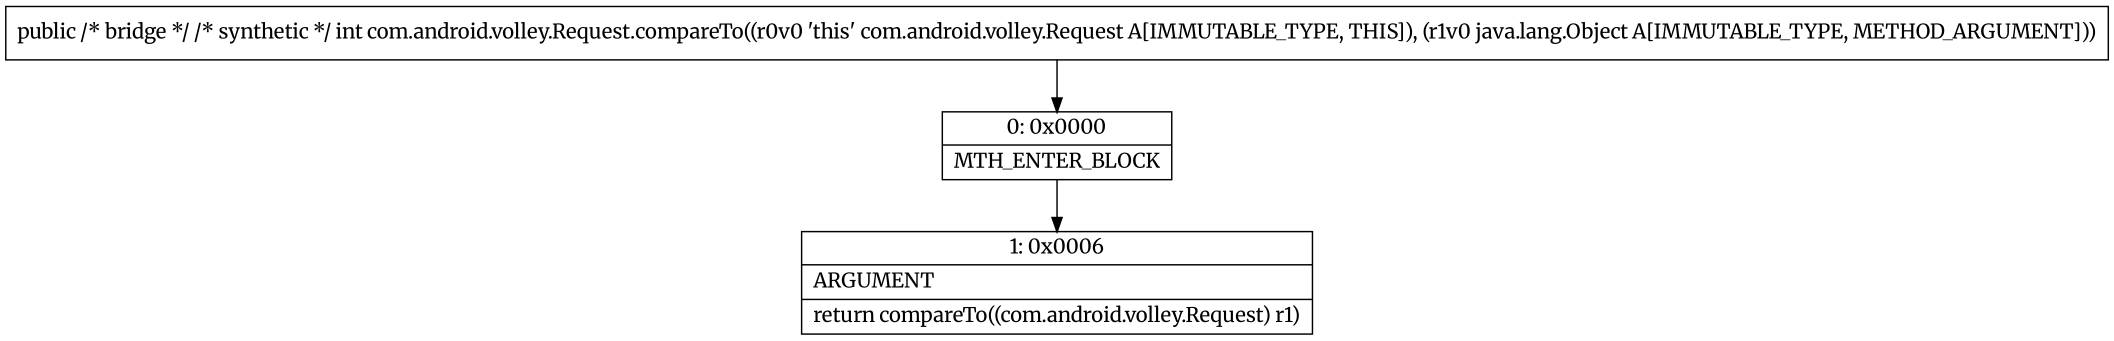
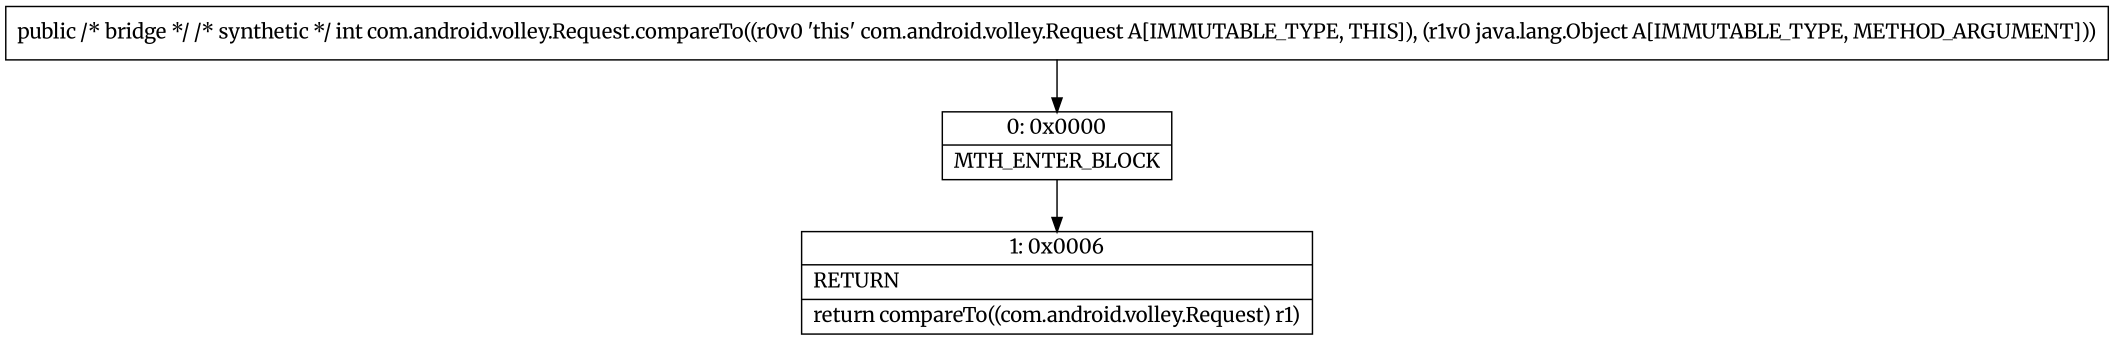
(874, 281) -> (856, 281)
